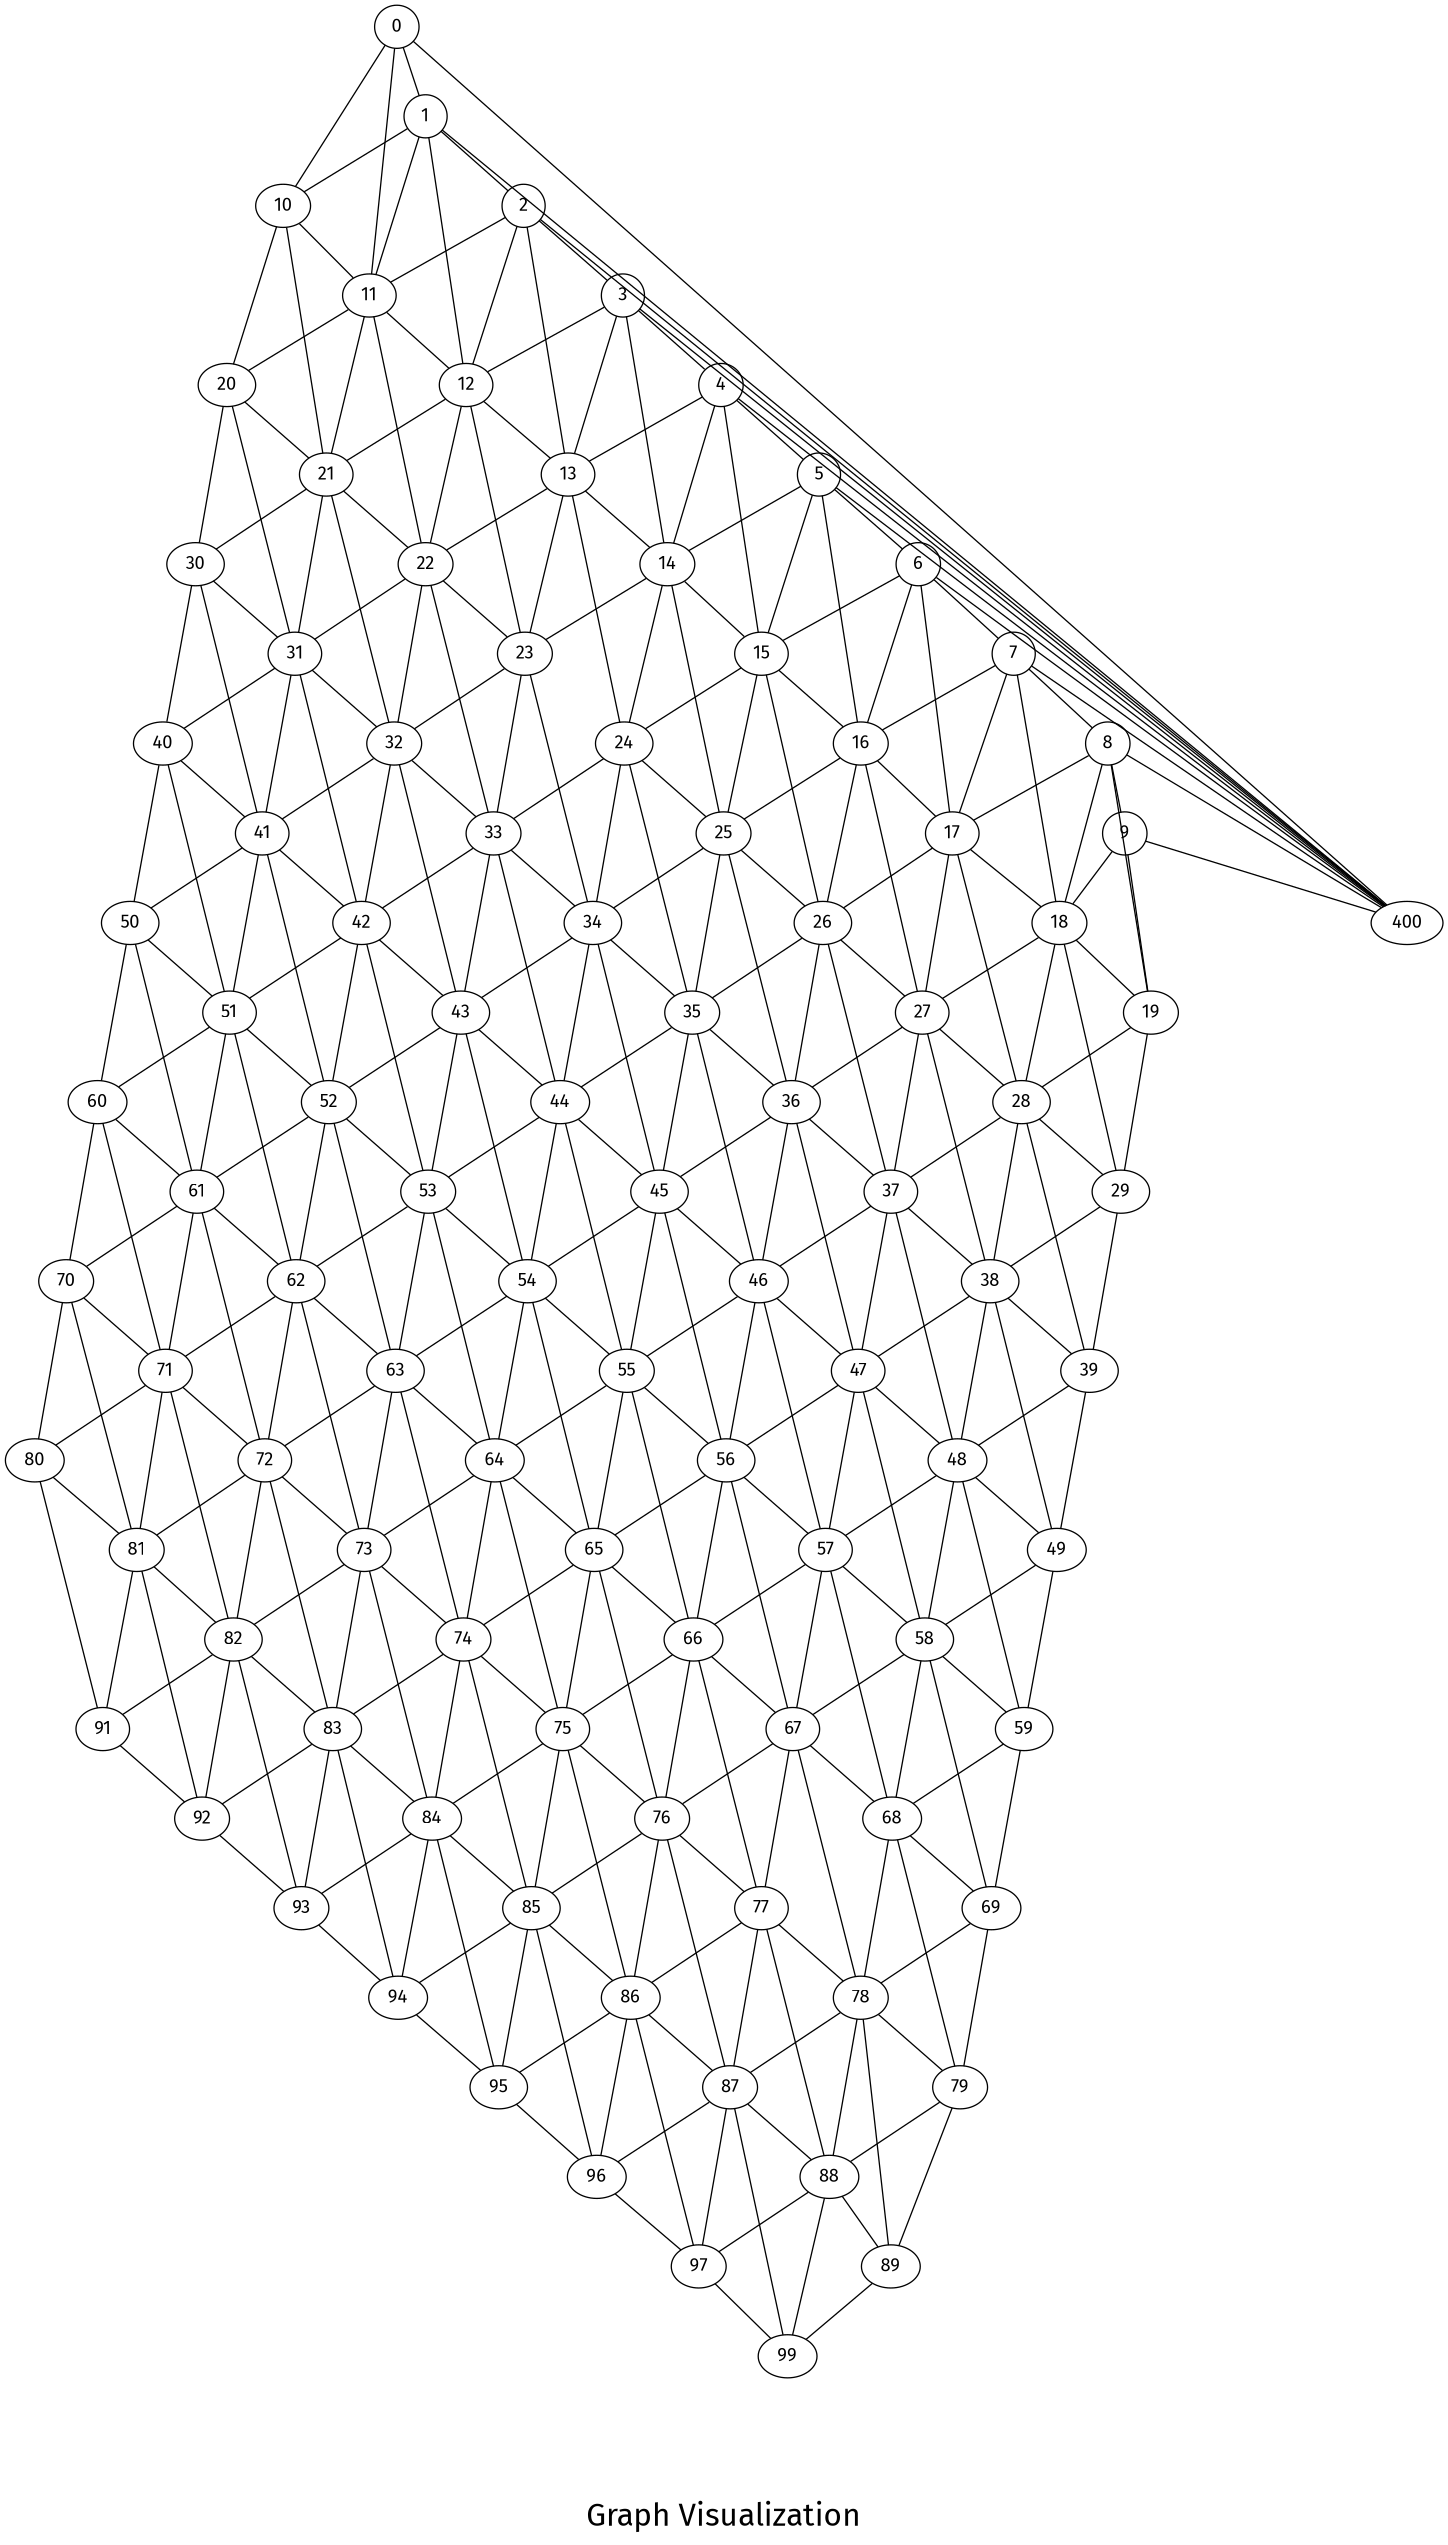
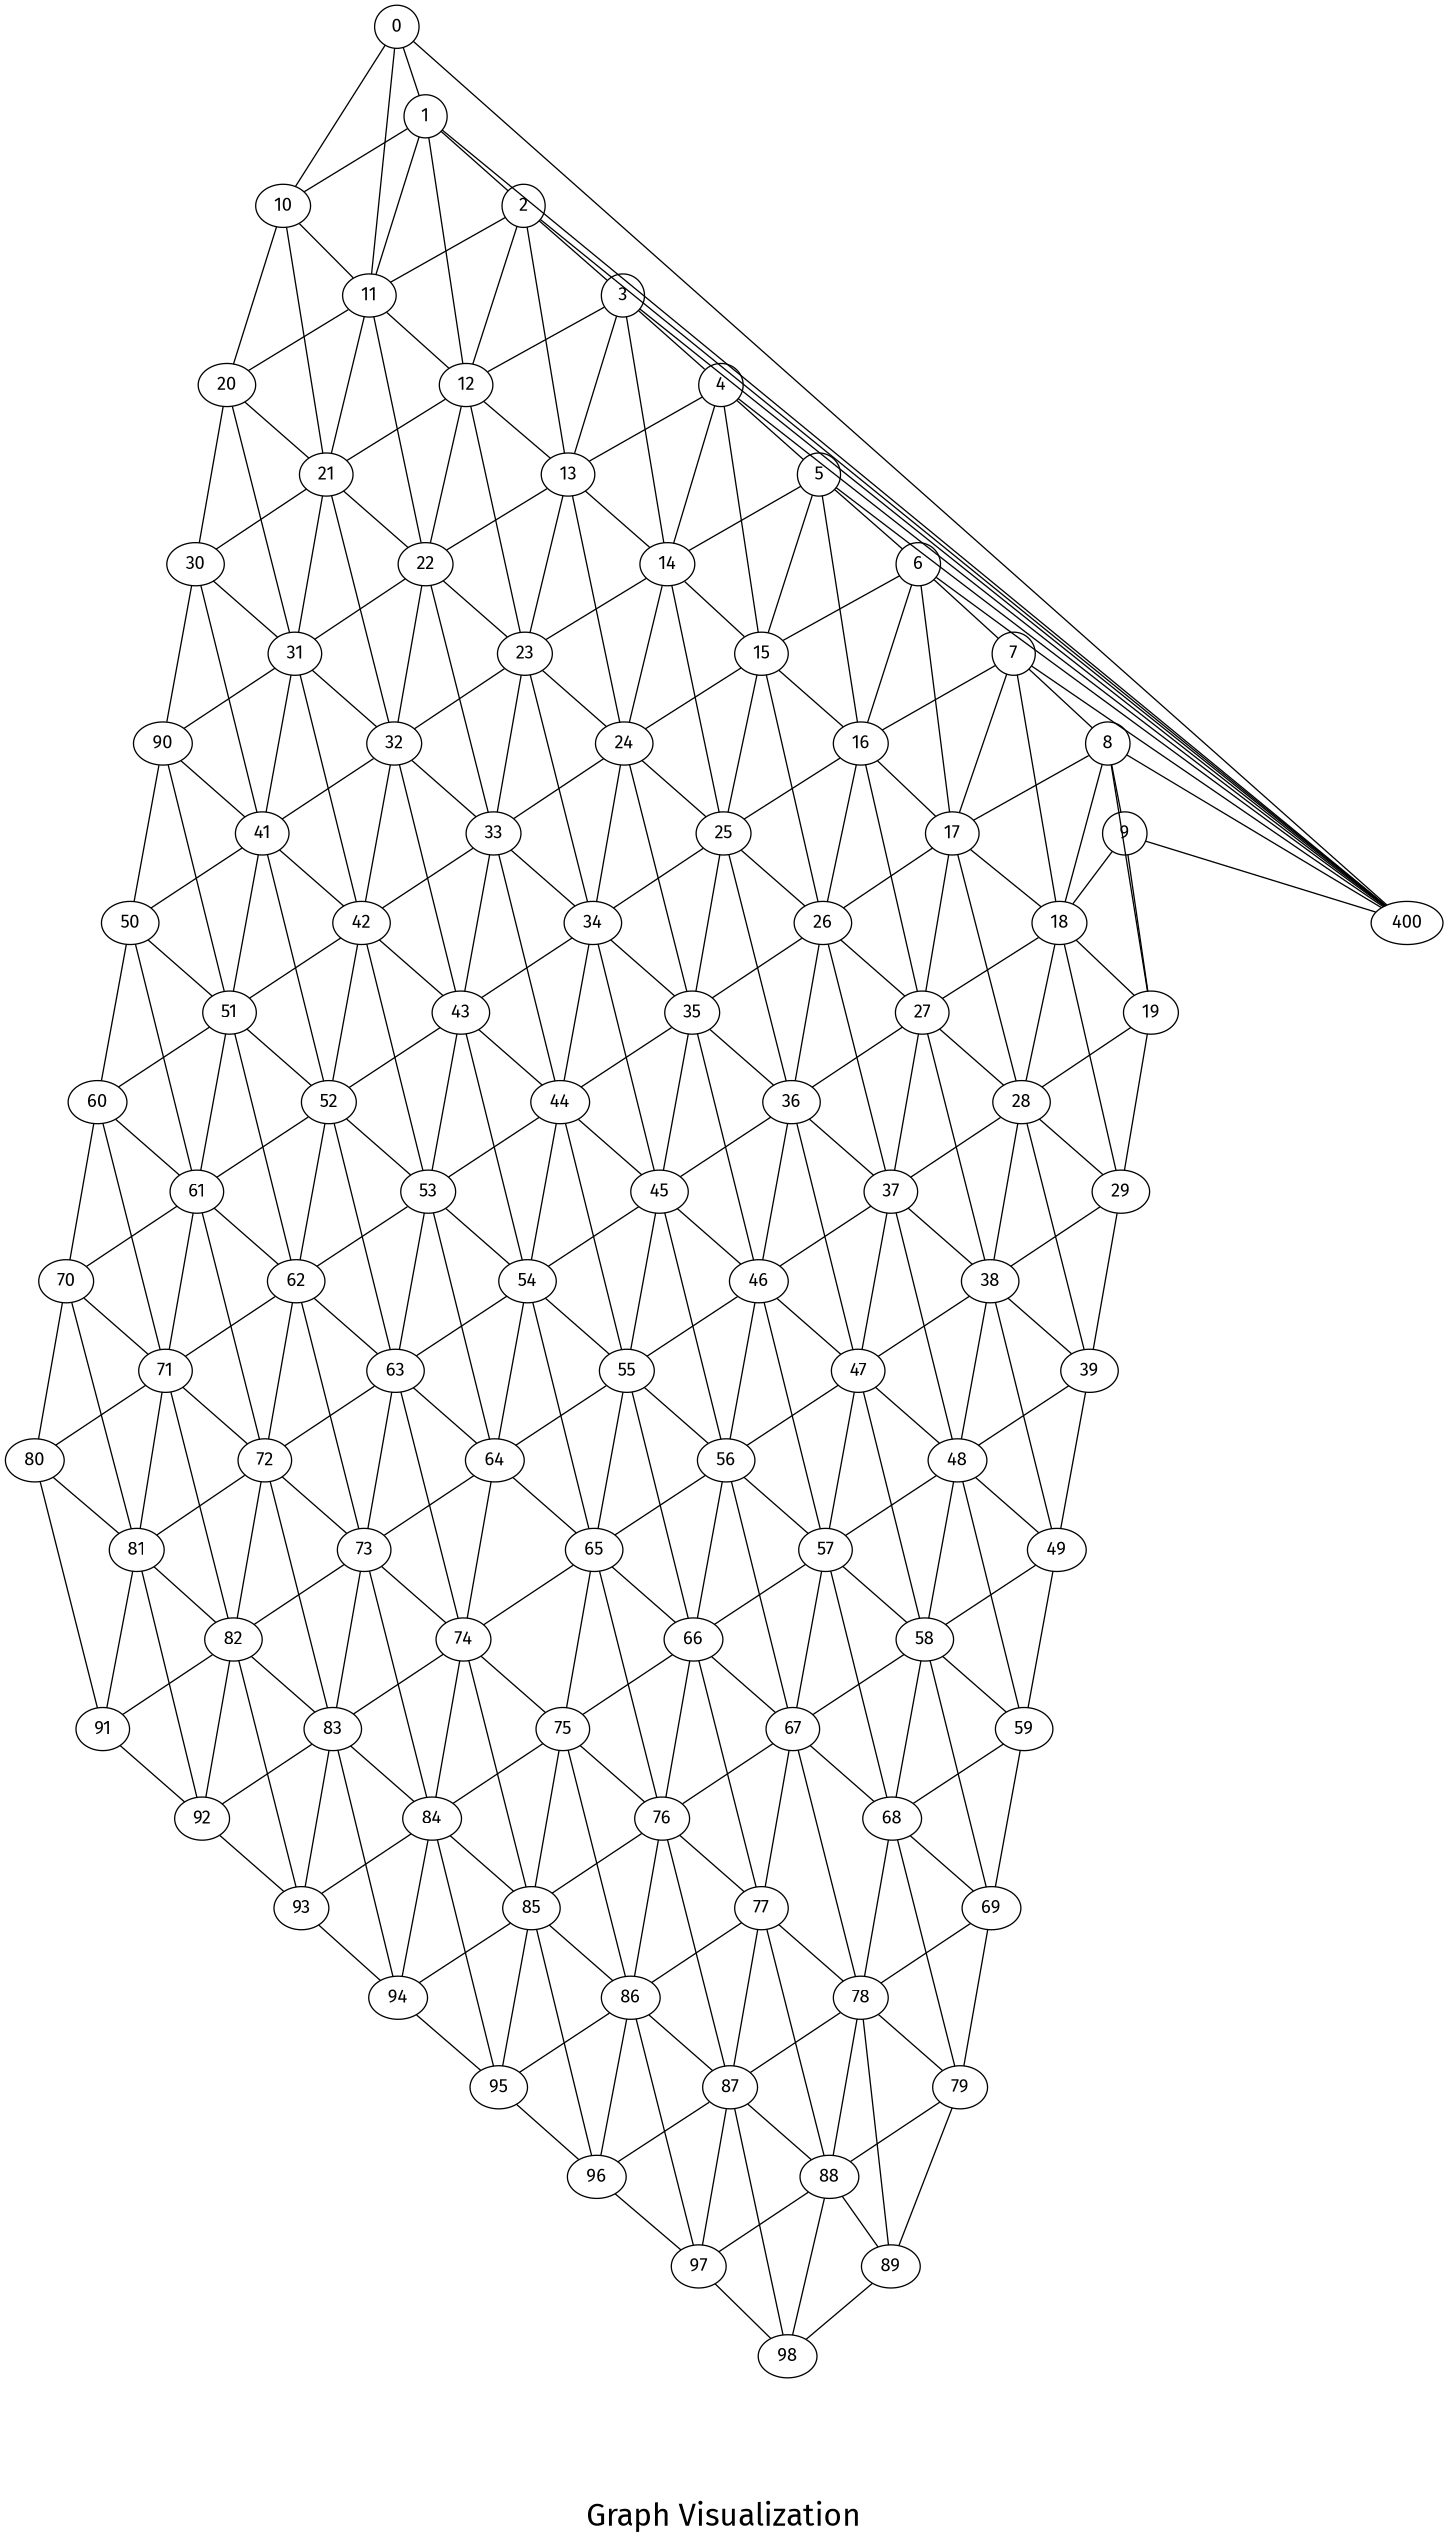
none -> (575, 699)
(163, 744) -> (163, 744)
(526, 1583) -> none
(788, 2356) -> (788, 2356)
